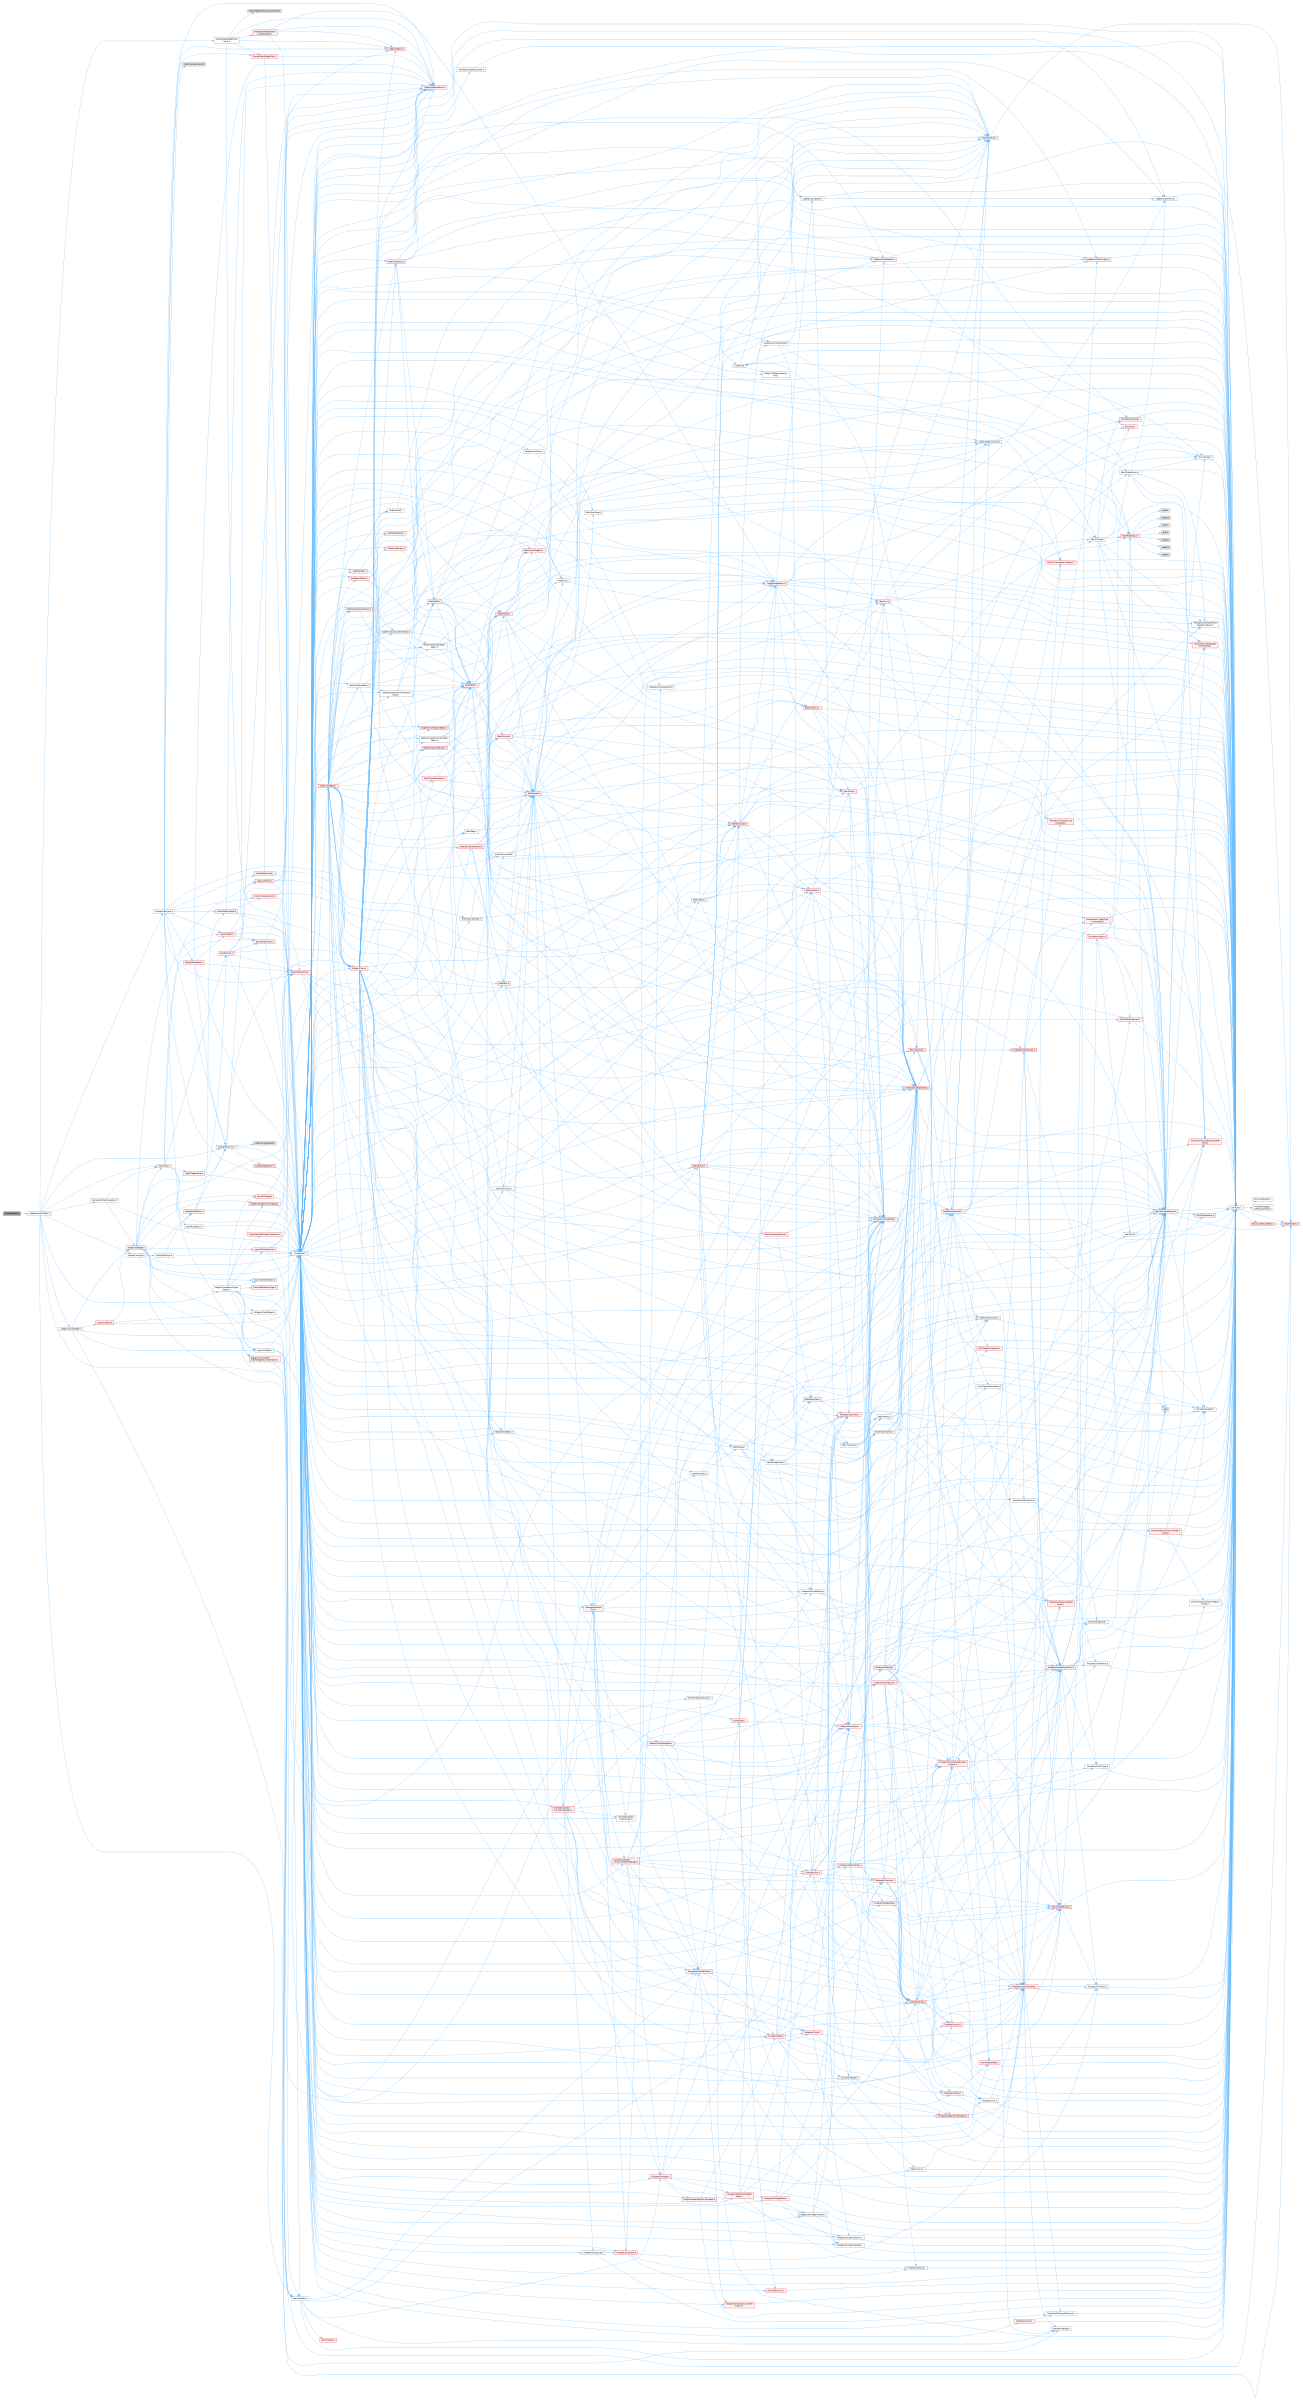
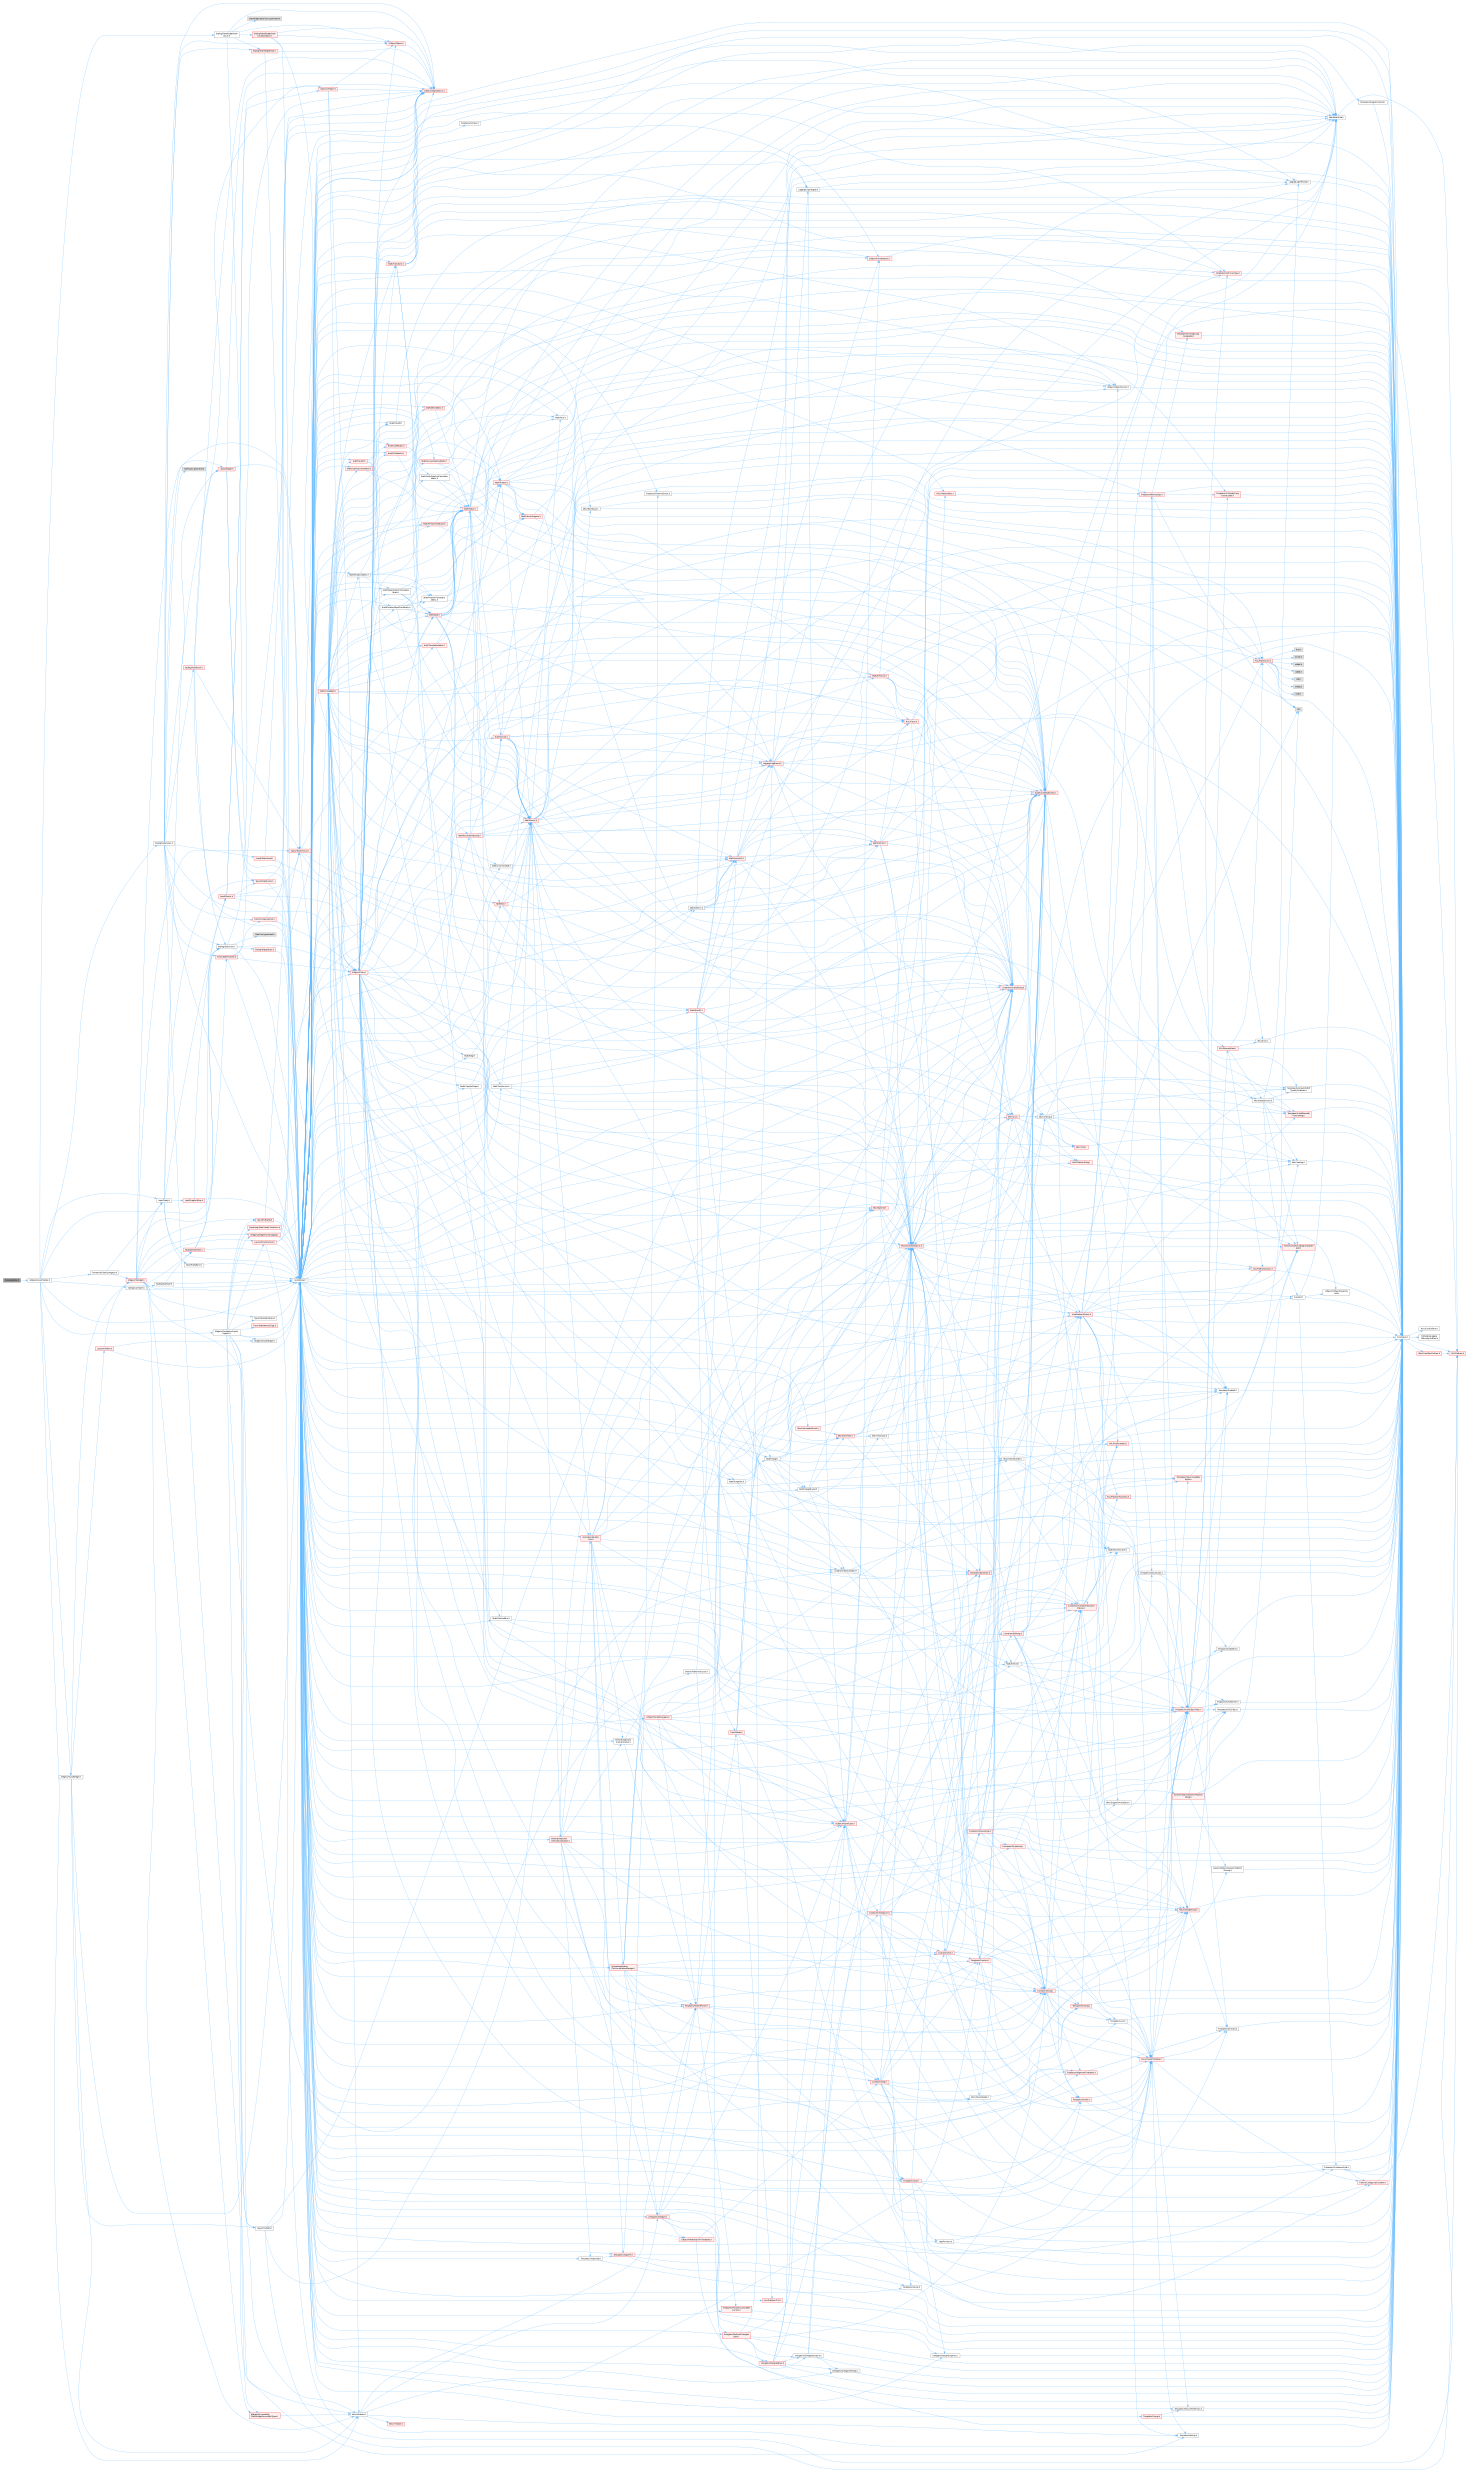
(396, 694) -> (396, 591)
(375, 982) -> (343, 972)
(796, 1105) -> (1079, 2158)
(1097, 1622) -> (1228, 1649)
(1024, 1987) -> (1152, 2059)
